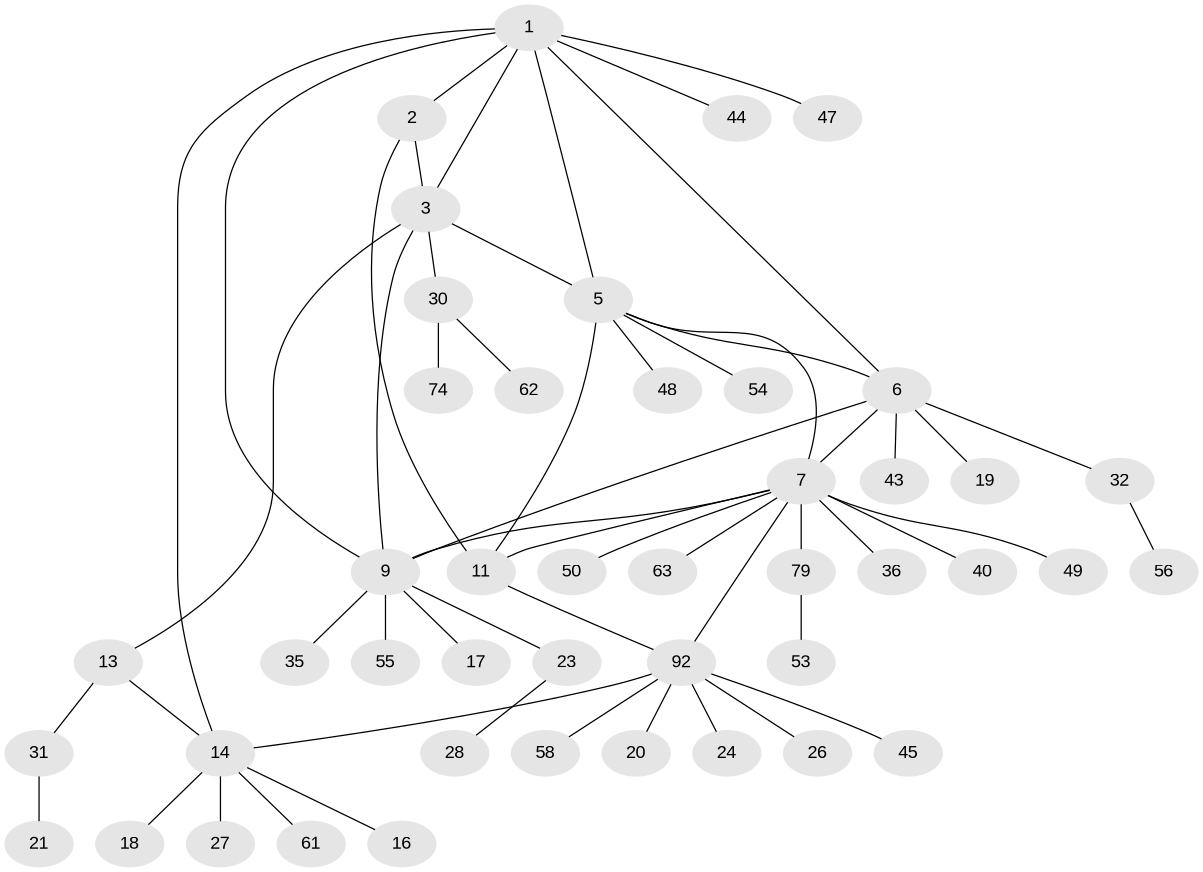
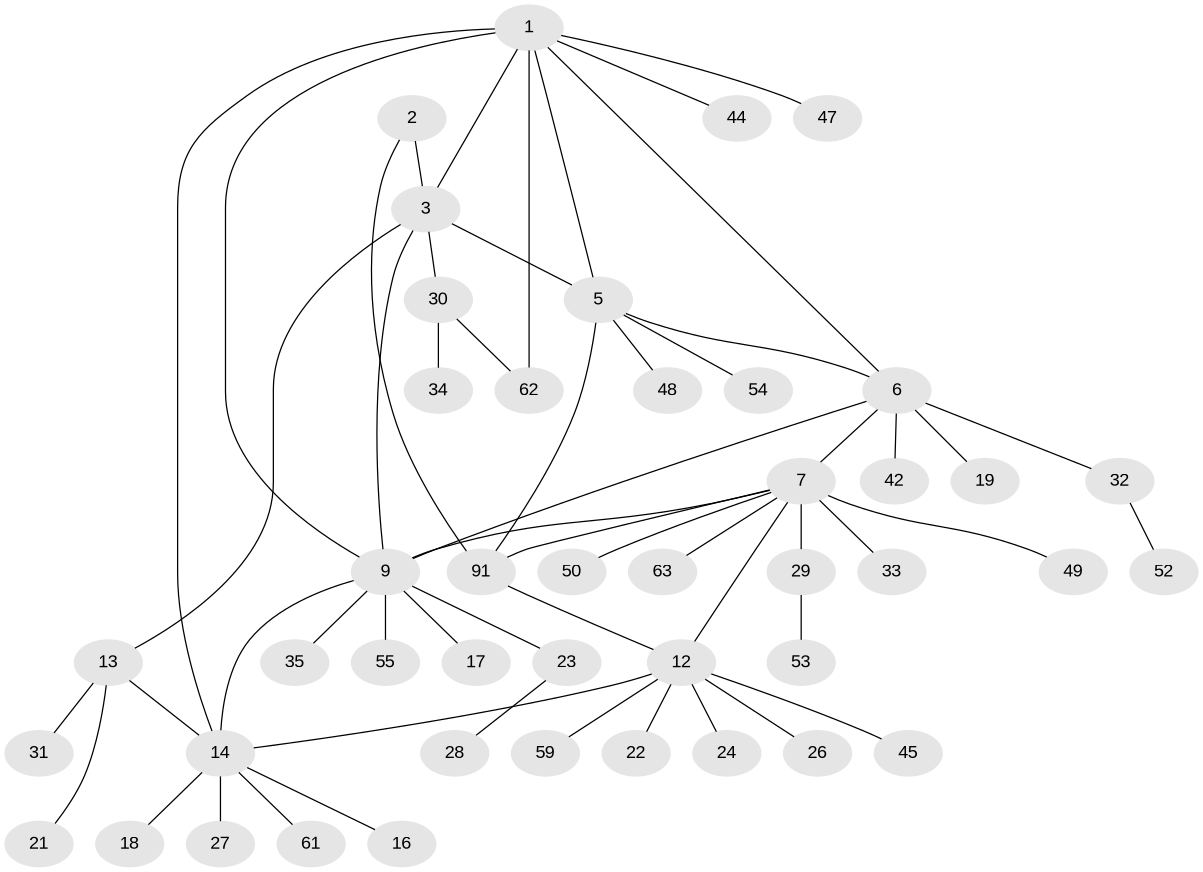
(470, 73) -> (529, 209)
(766, 338) -> none
(438, 391) -> (438, 391)
(894, 481) -> (894, 481)
(481, 572) -> (481, 572)
(801, 572) -> (801, 572)
(892, 572) -> (892, 572)
(983, 572) -> none
(1164, 572) -> (1164, 572)
none -> (258, 631)
(682, 663) -> (682, 663)
(545, 753) -> (545, 753)
(636, 753) -> (636, 753)
(39, 799) -> (91, 758)
